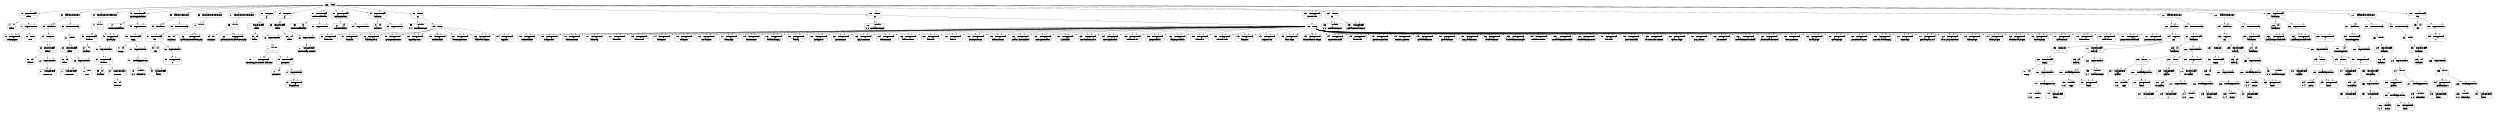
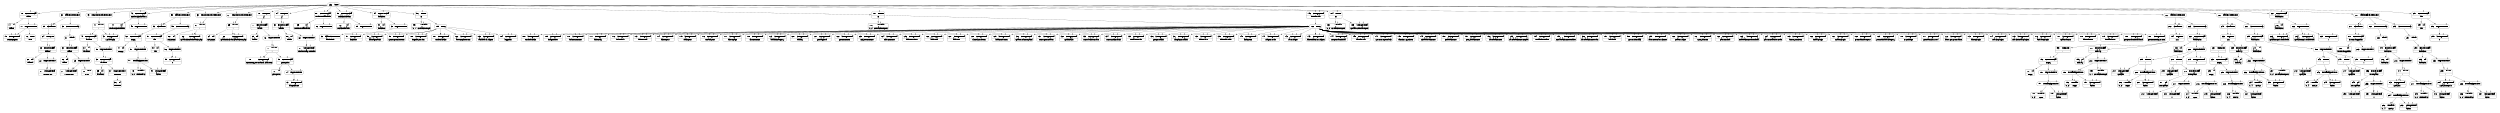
(330, 37) -> (332, 37)
